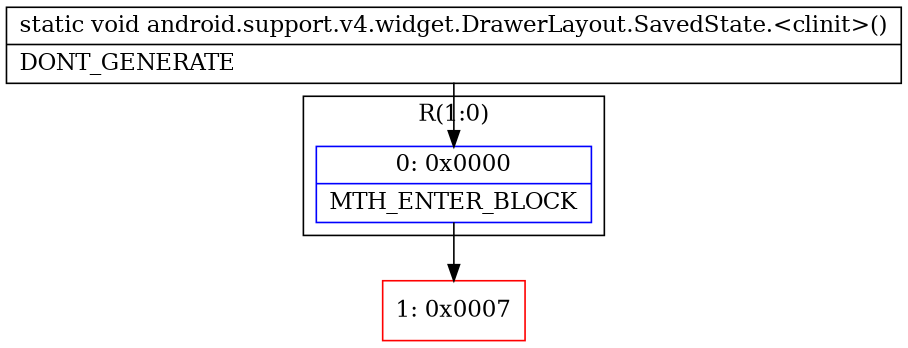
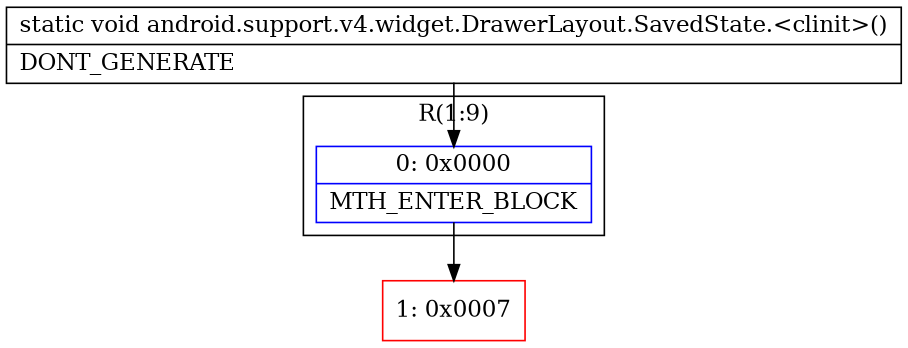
(454, 115) -> (454, 115)
